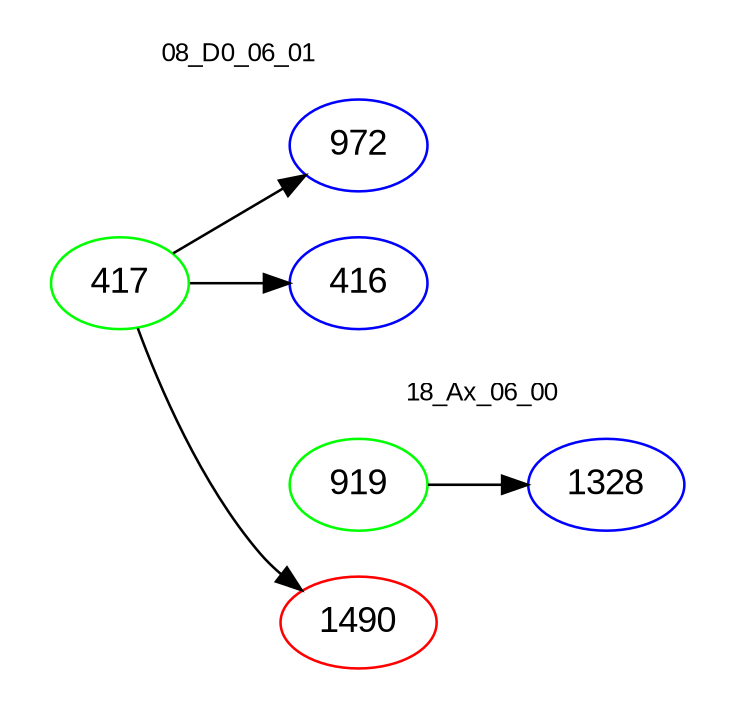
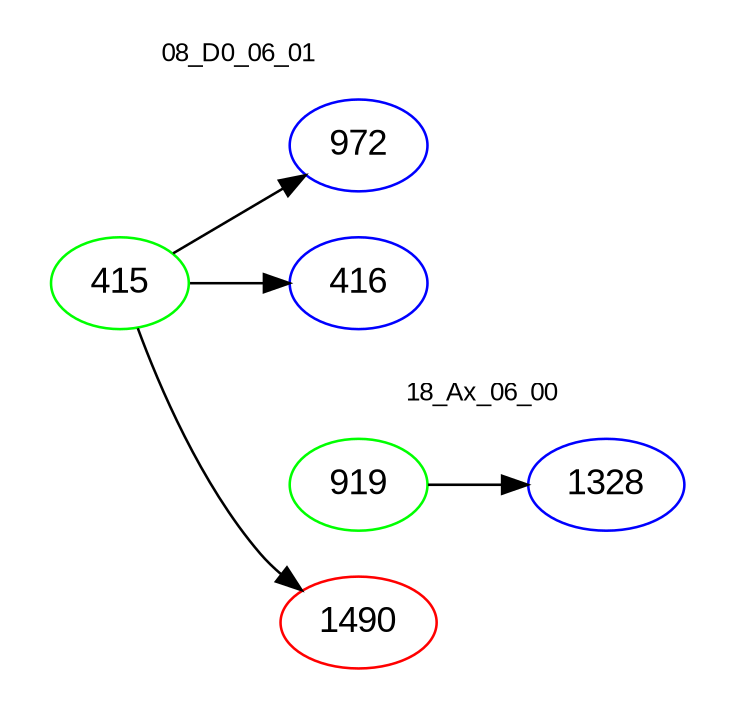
(120, 283) -> (120, 283)
